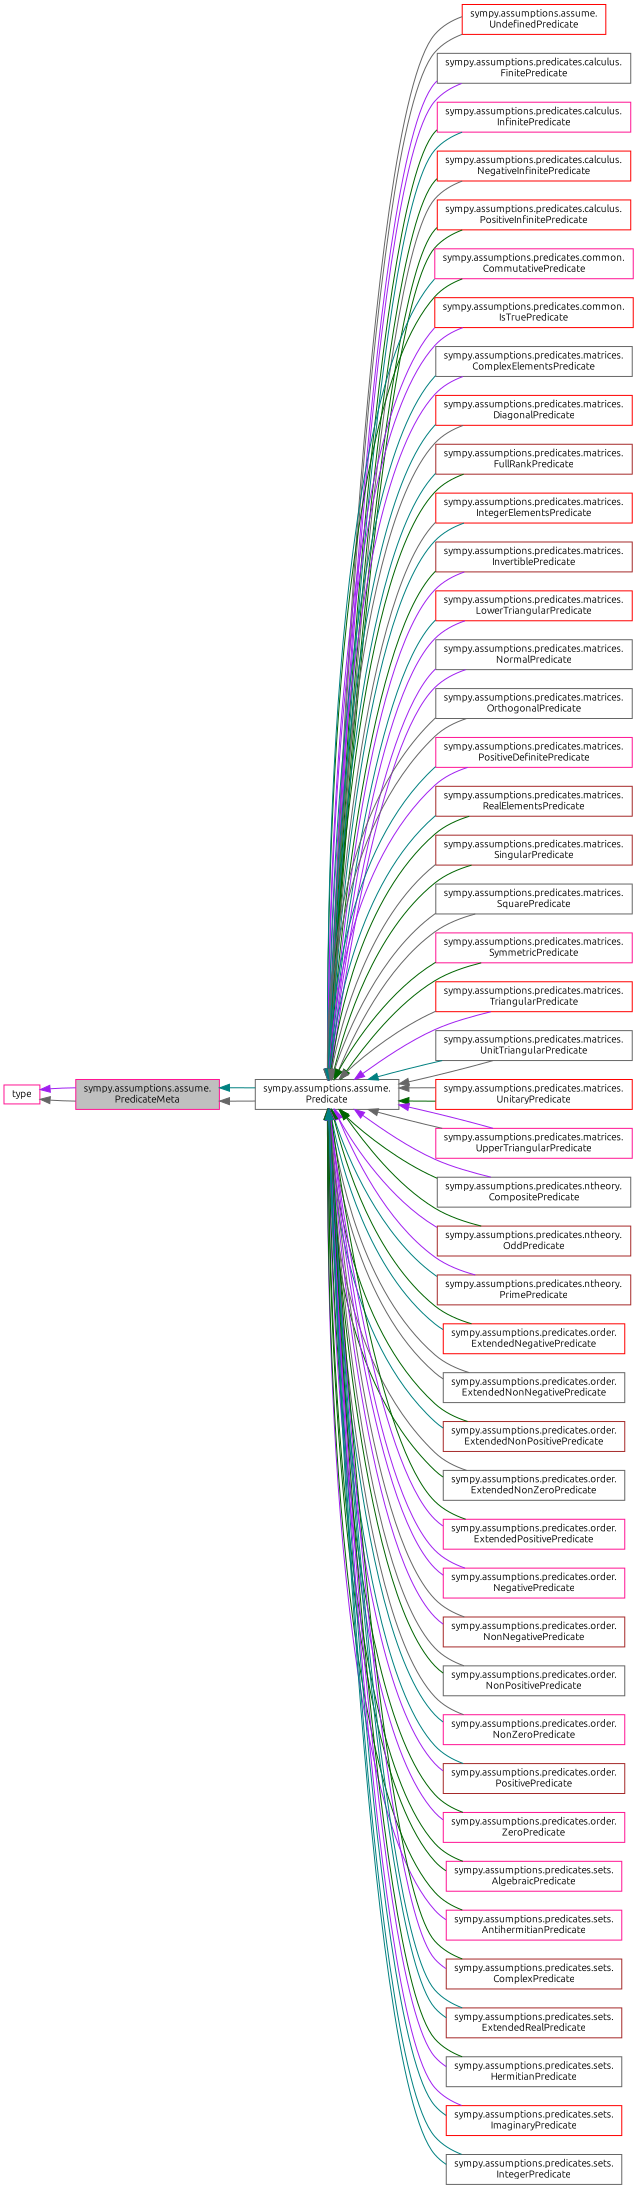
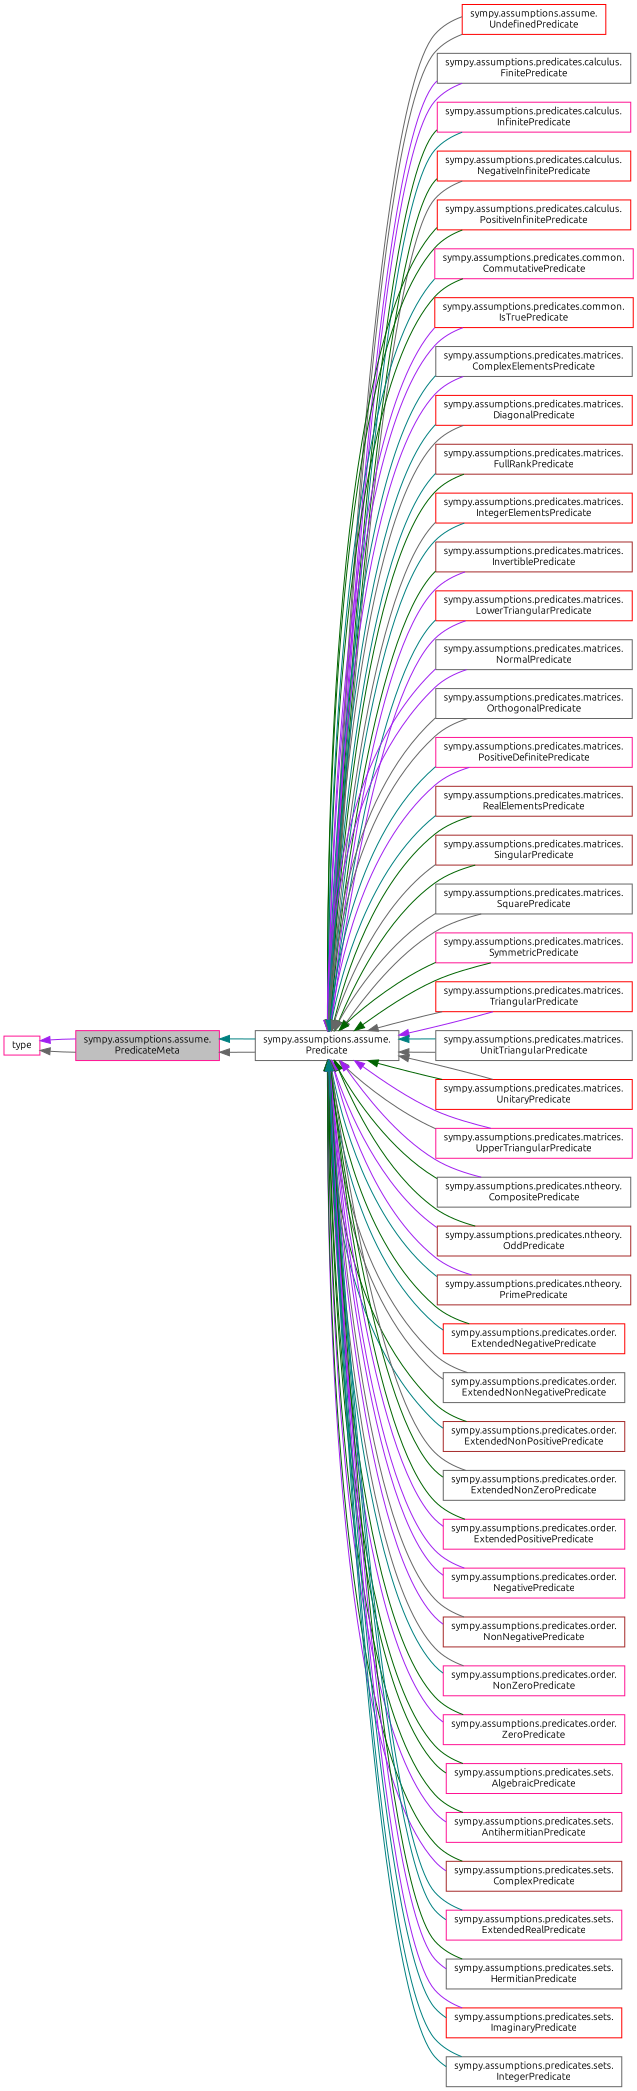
(534, 1681) -> none
(534, 1779) -> none
(534, 2023) -> (534, 1925)
